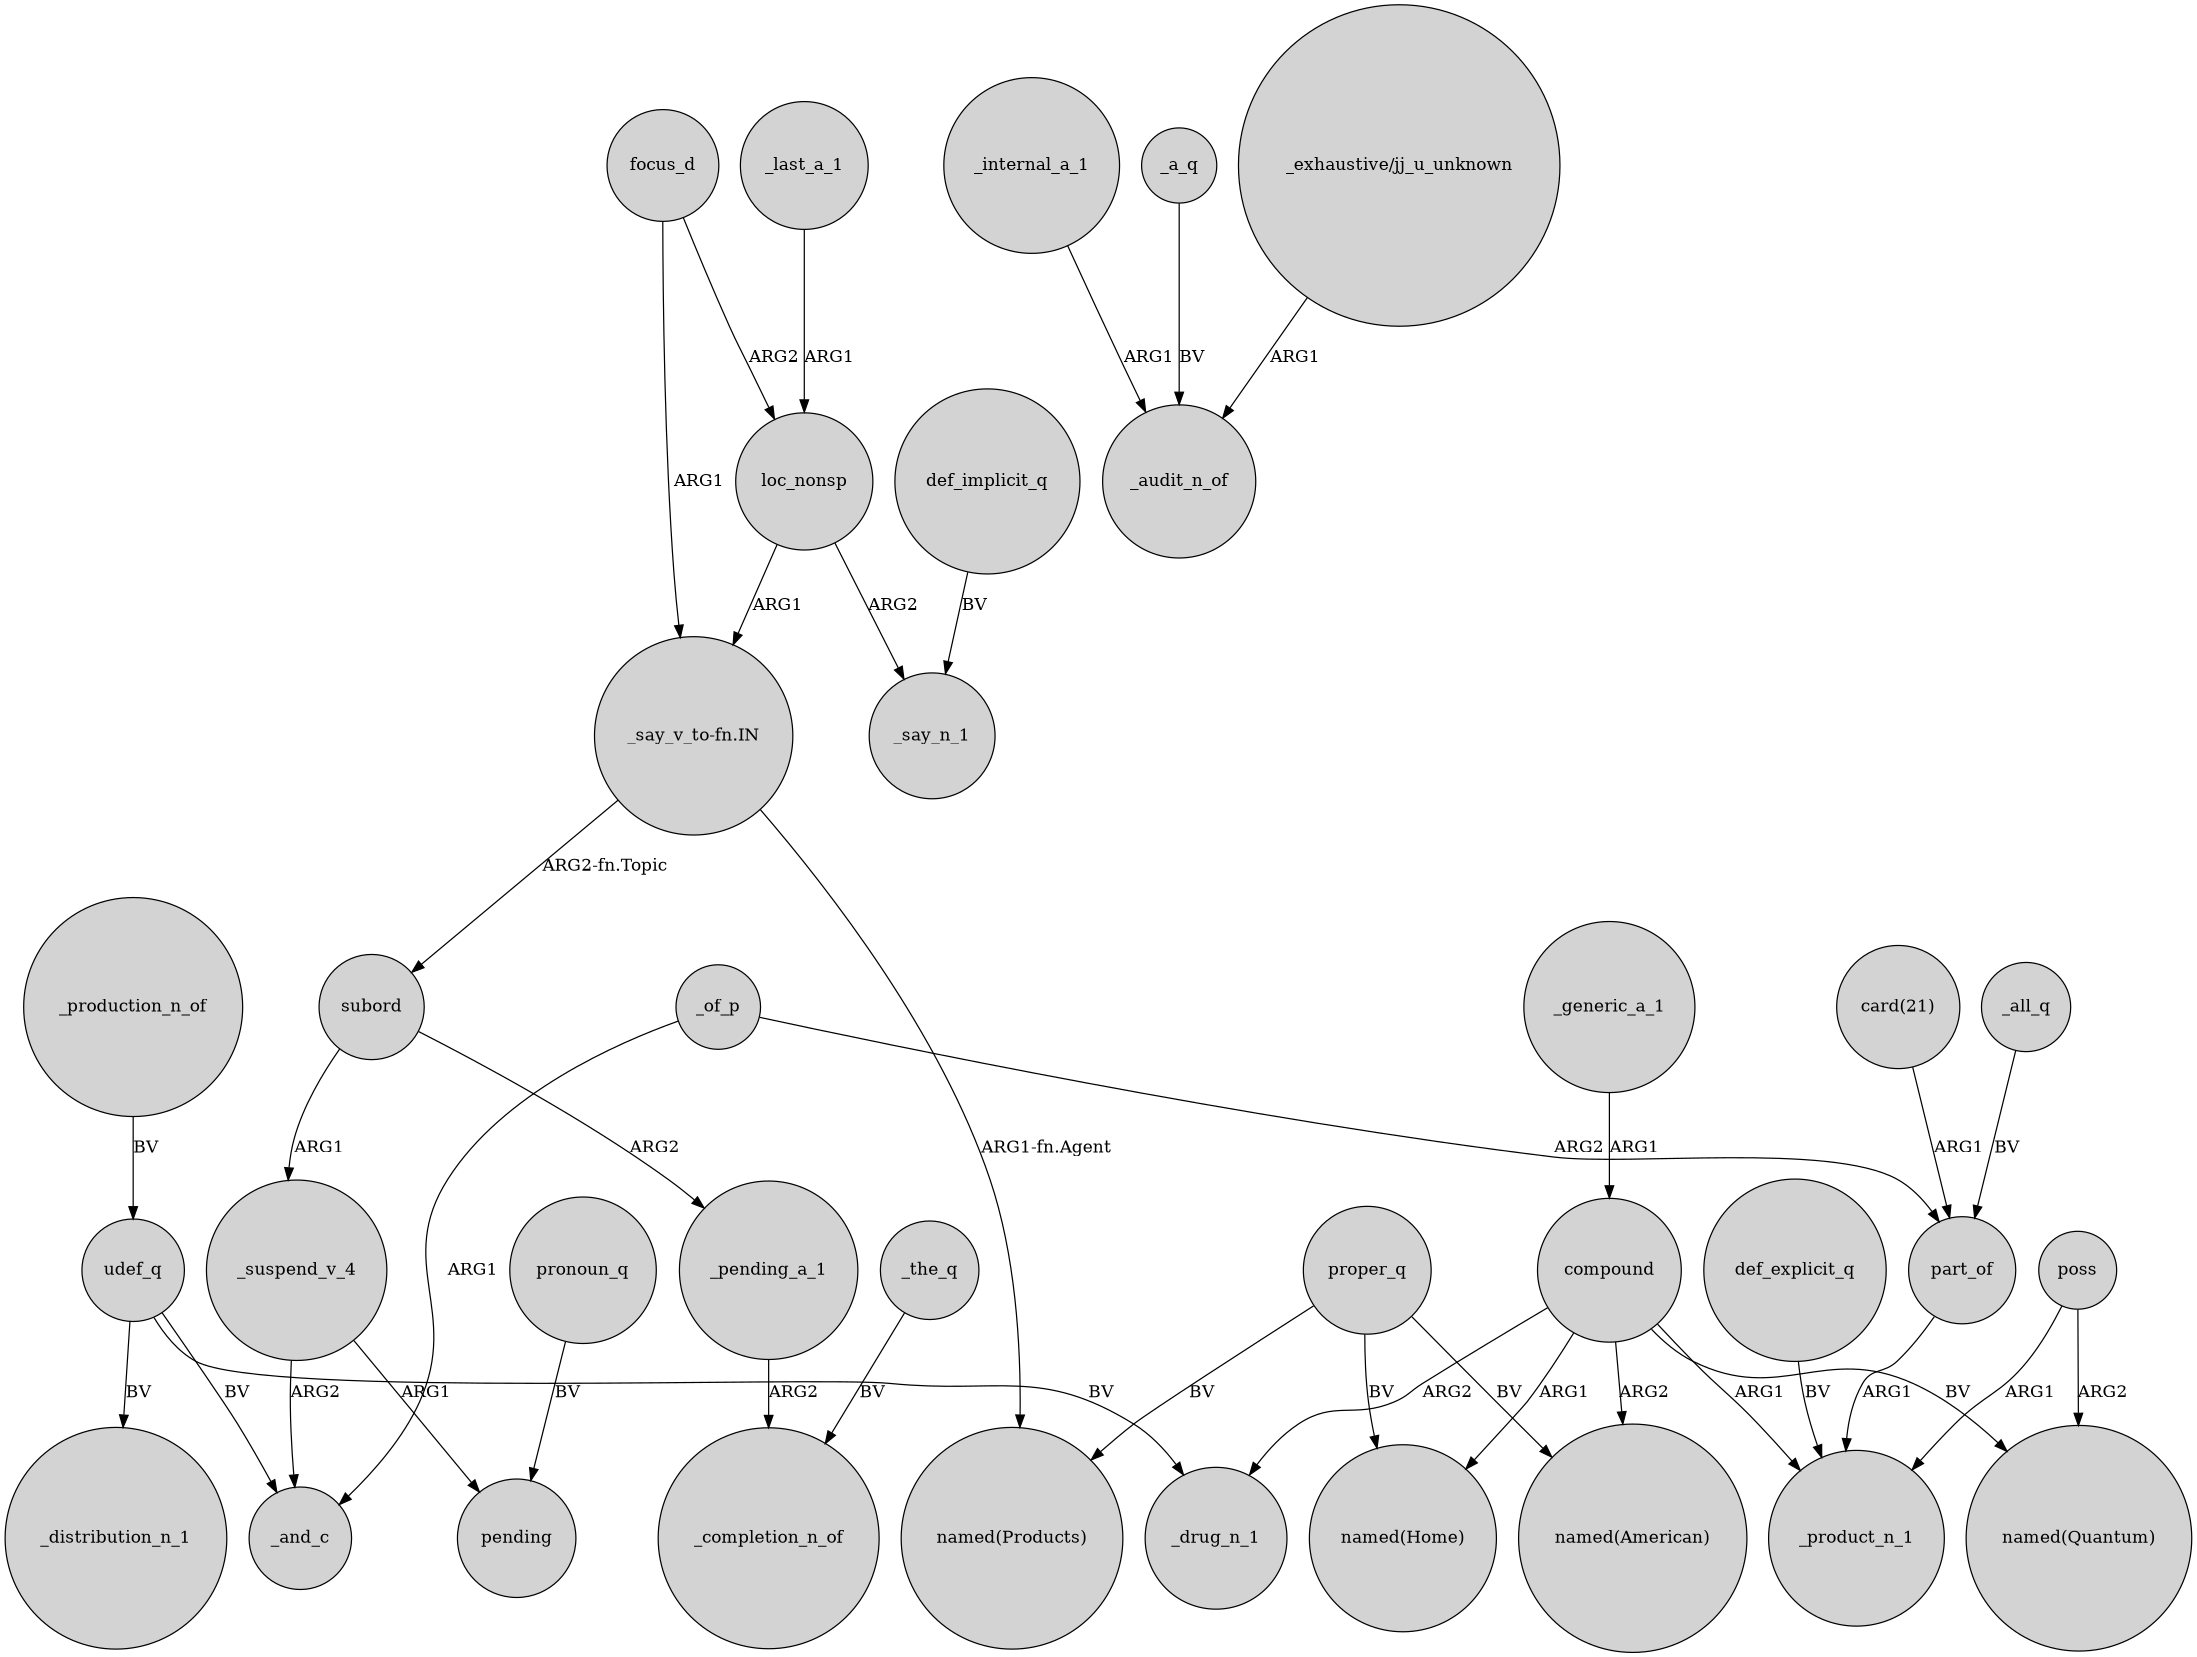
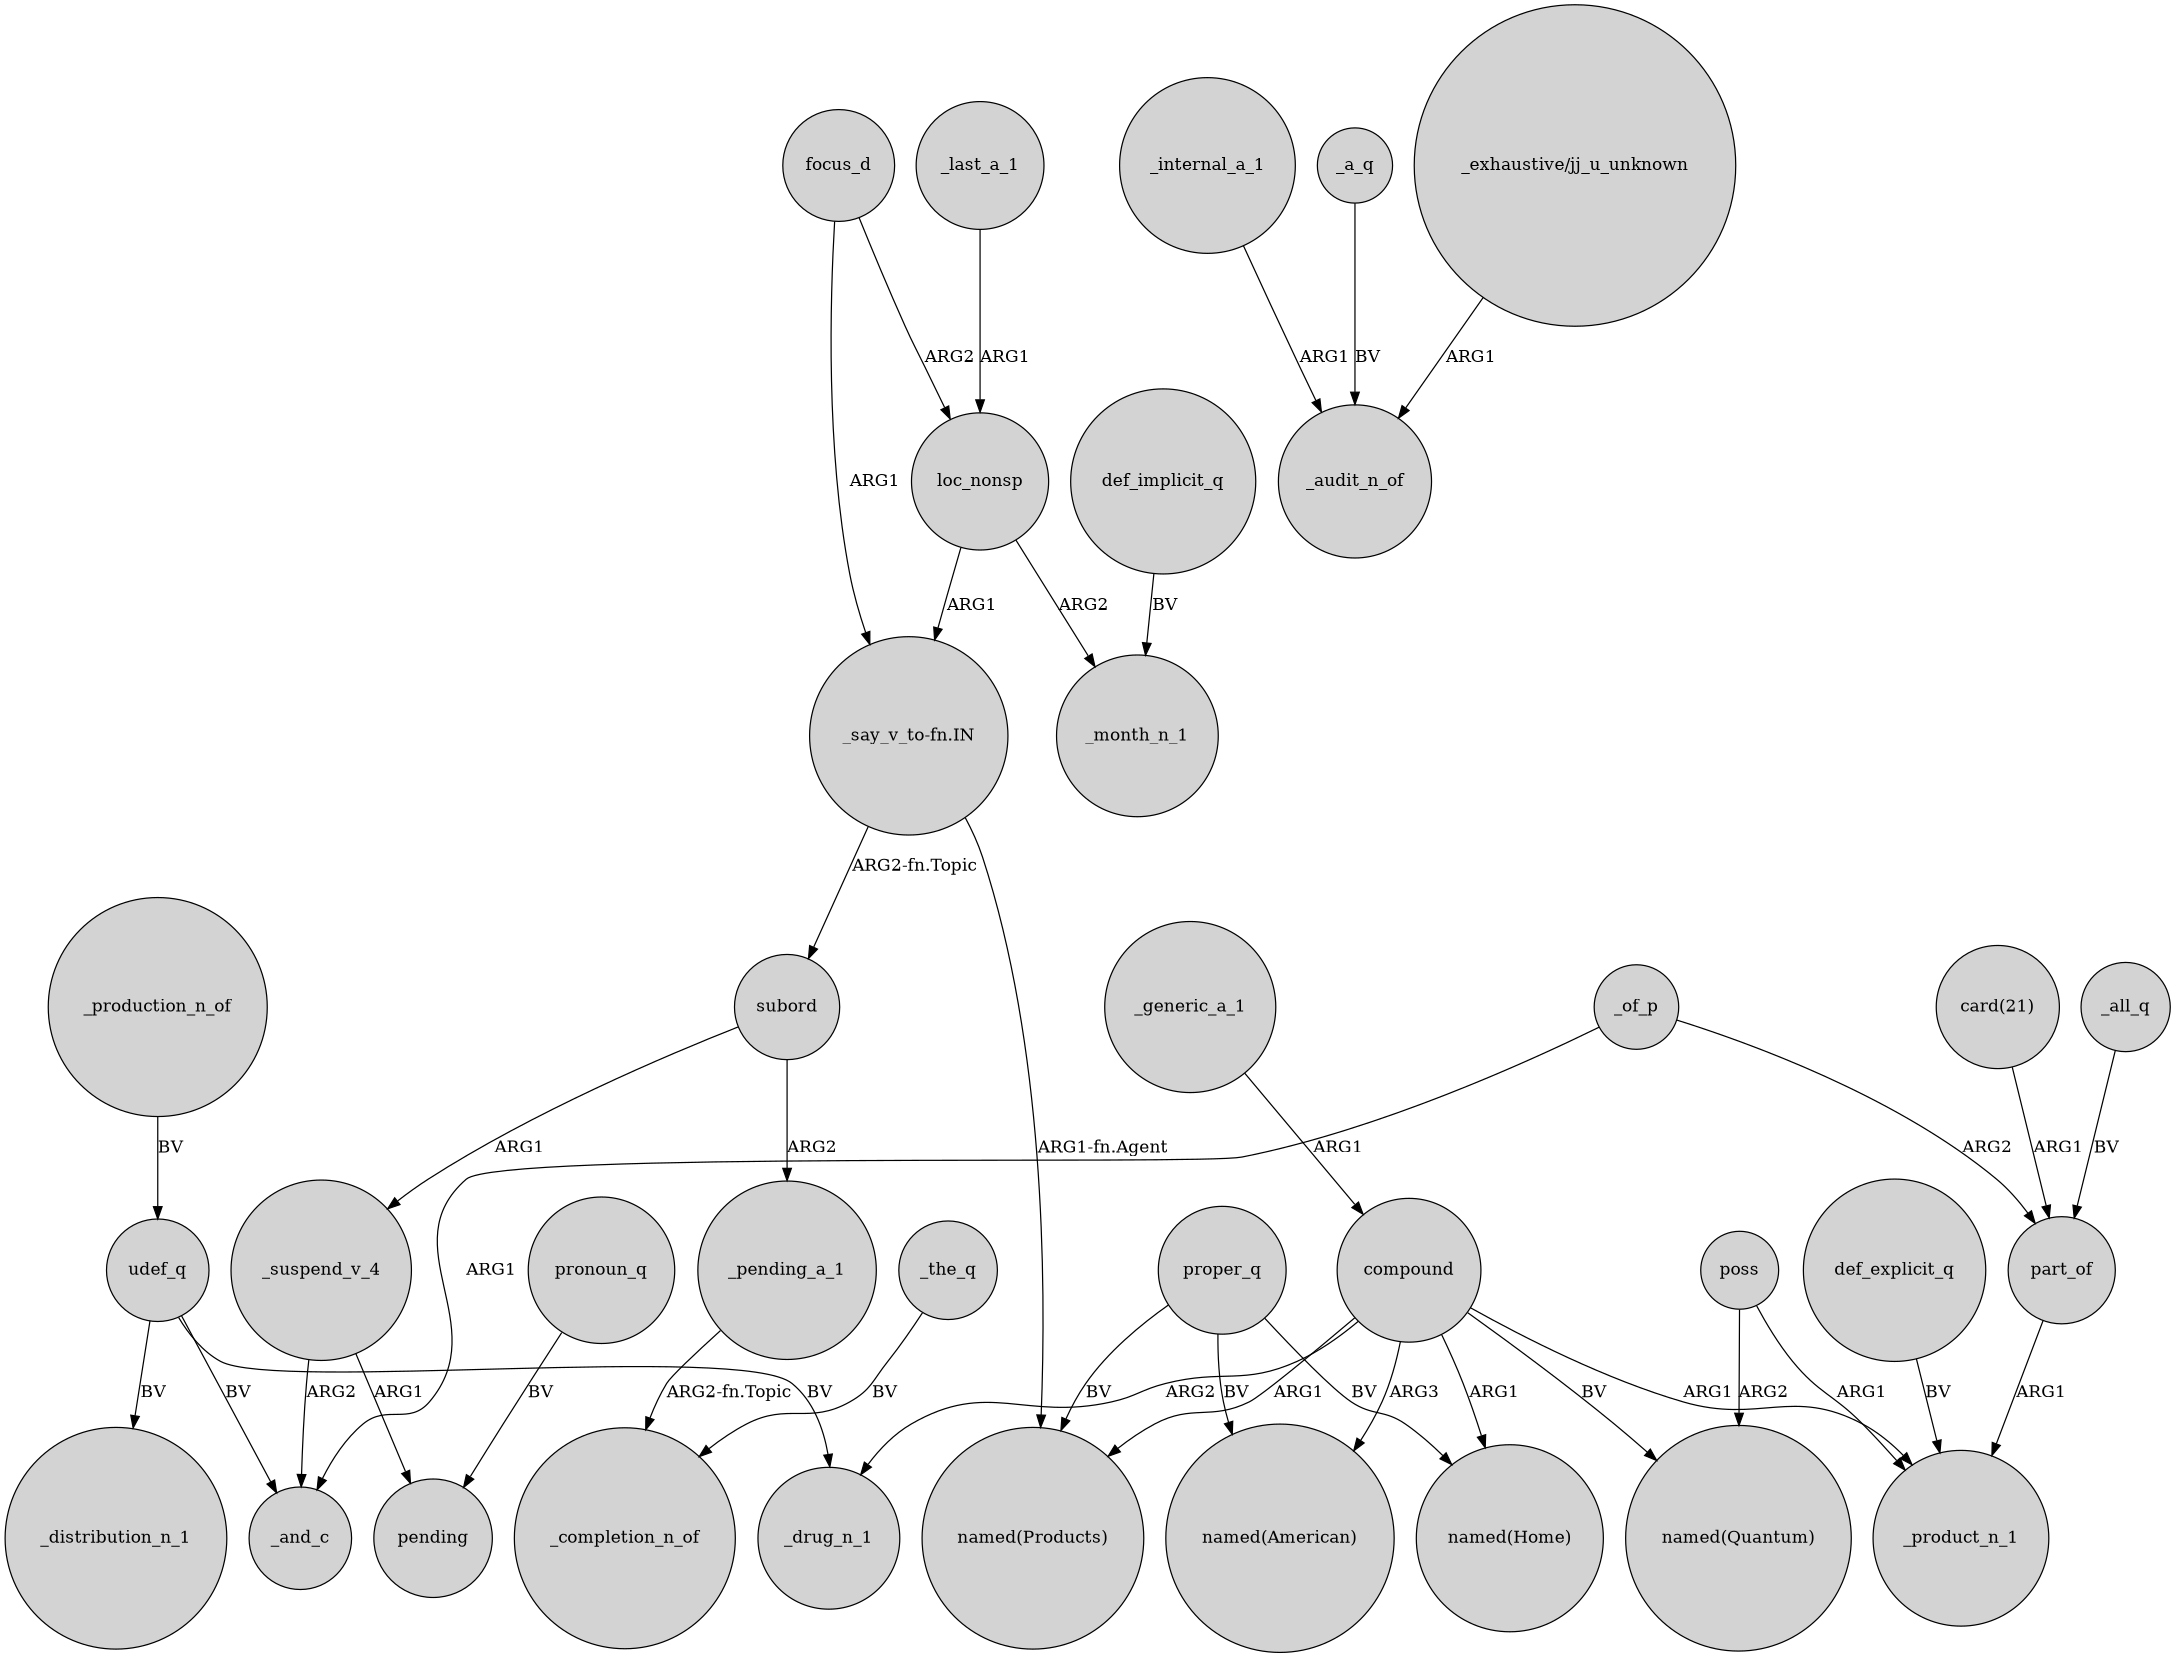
(932, 736) -> (1137, 736)
(794, 1393) -> (729, 1393)
(1644, 1393) -> (1415, 1393)
none -> (1246, 1403)
